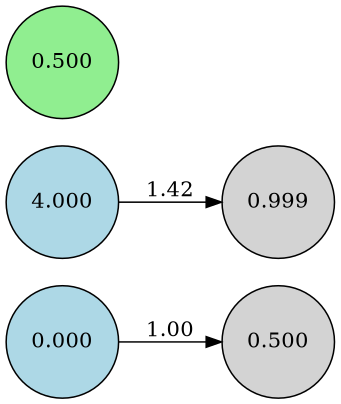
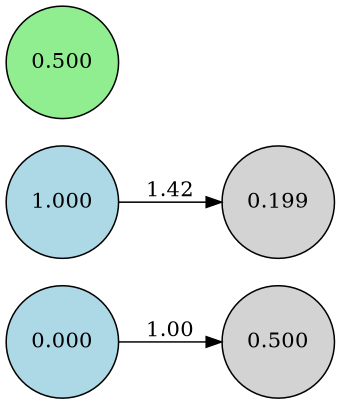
(62, 202) -> (62, 202)
(278, 202) -> (278, 202)
